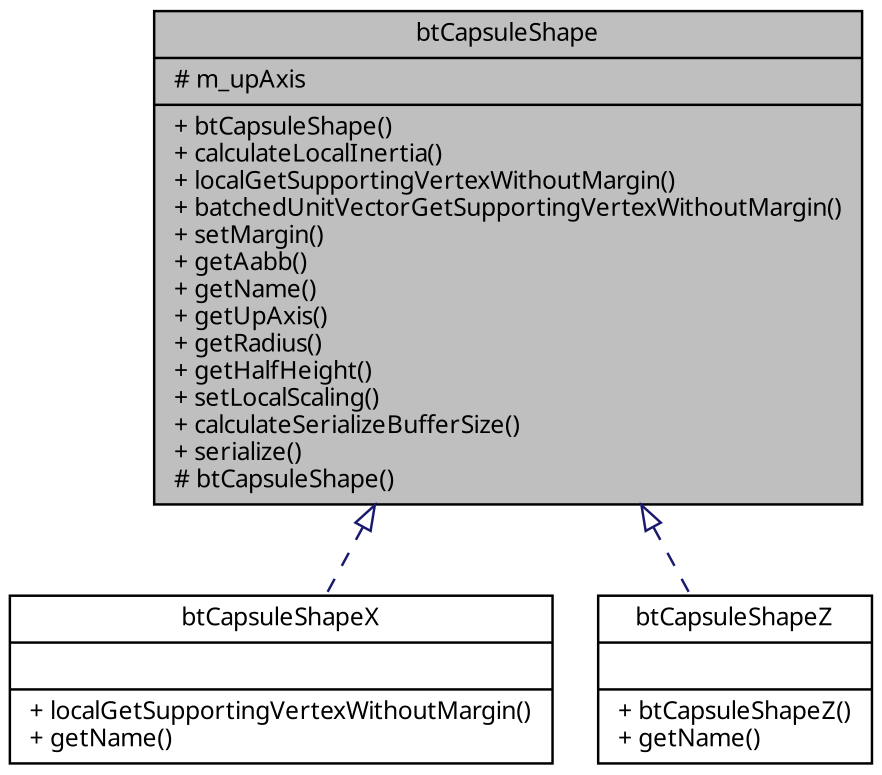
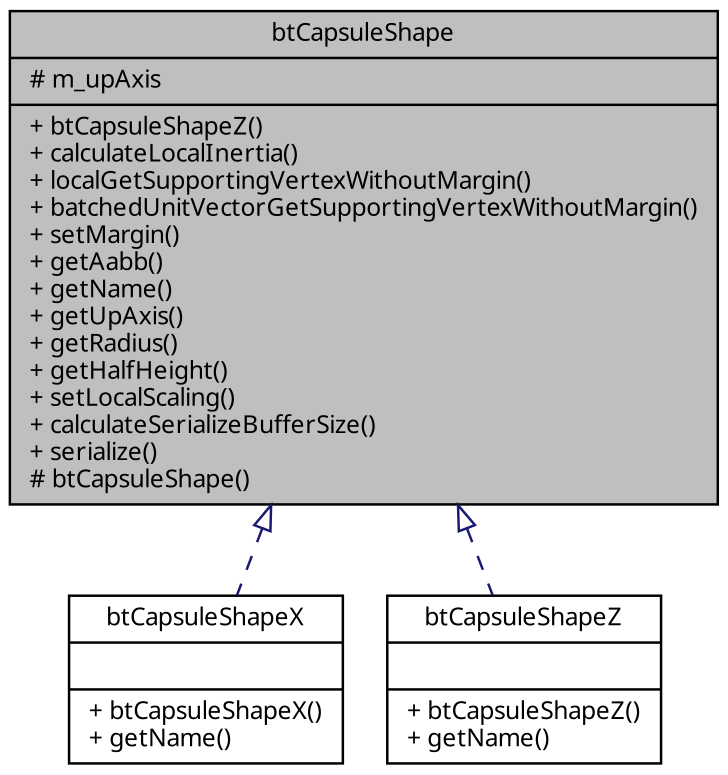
(284, 127) -> (147, 127)
(281, 712) -> (206, 712)
